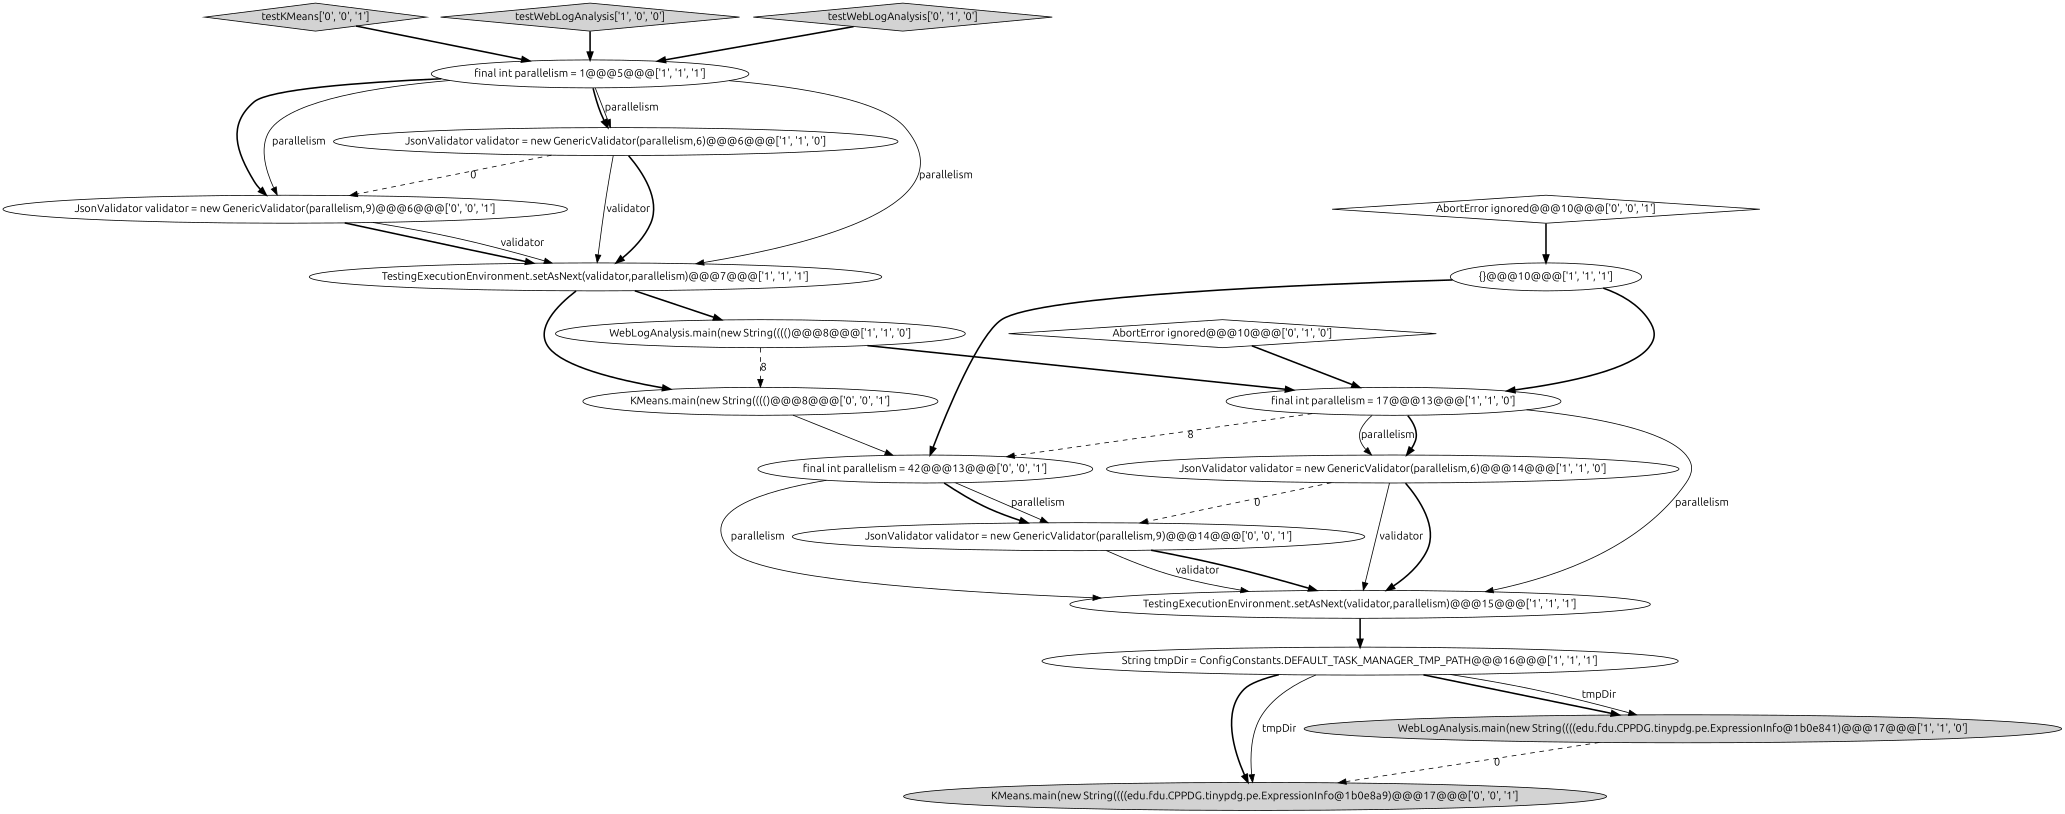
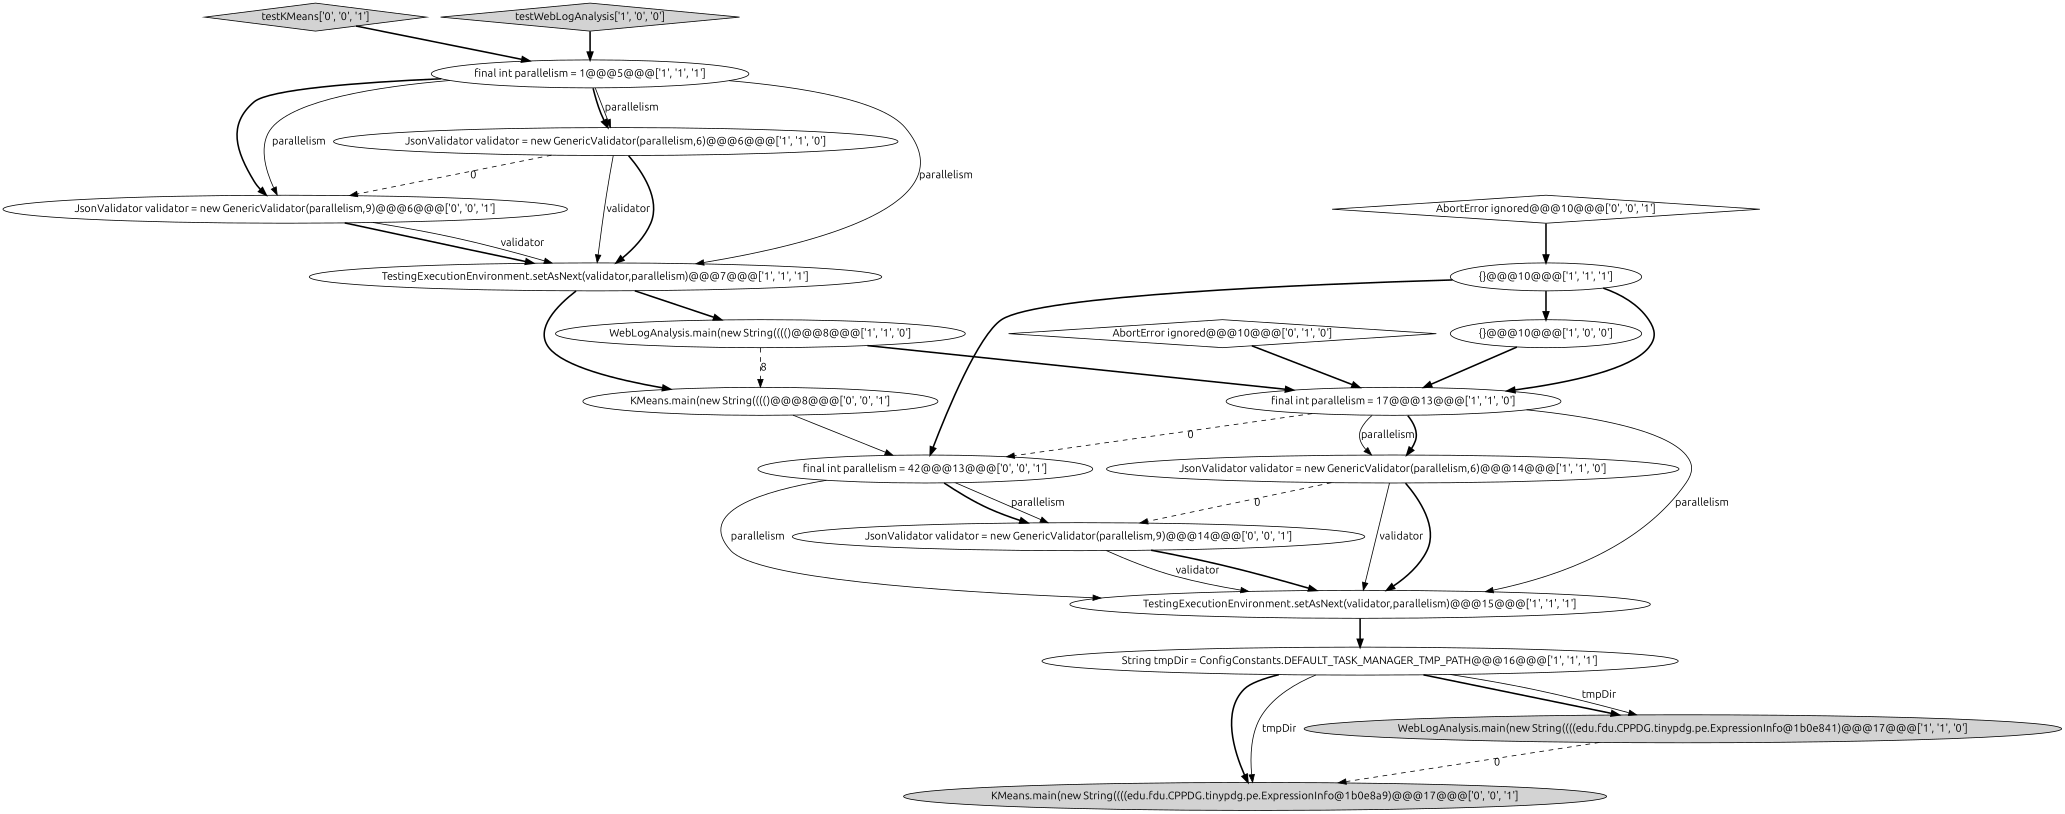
(903, 17) -> none
none -> (1546, 334)
(1191, 435) -> (1191, 435)
